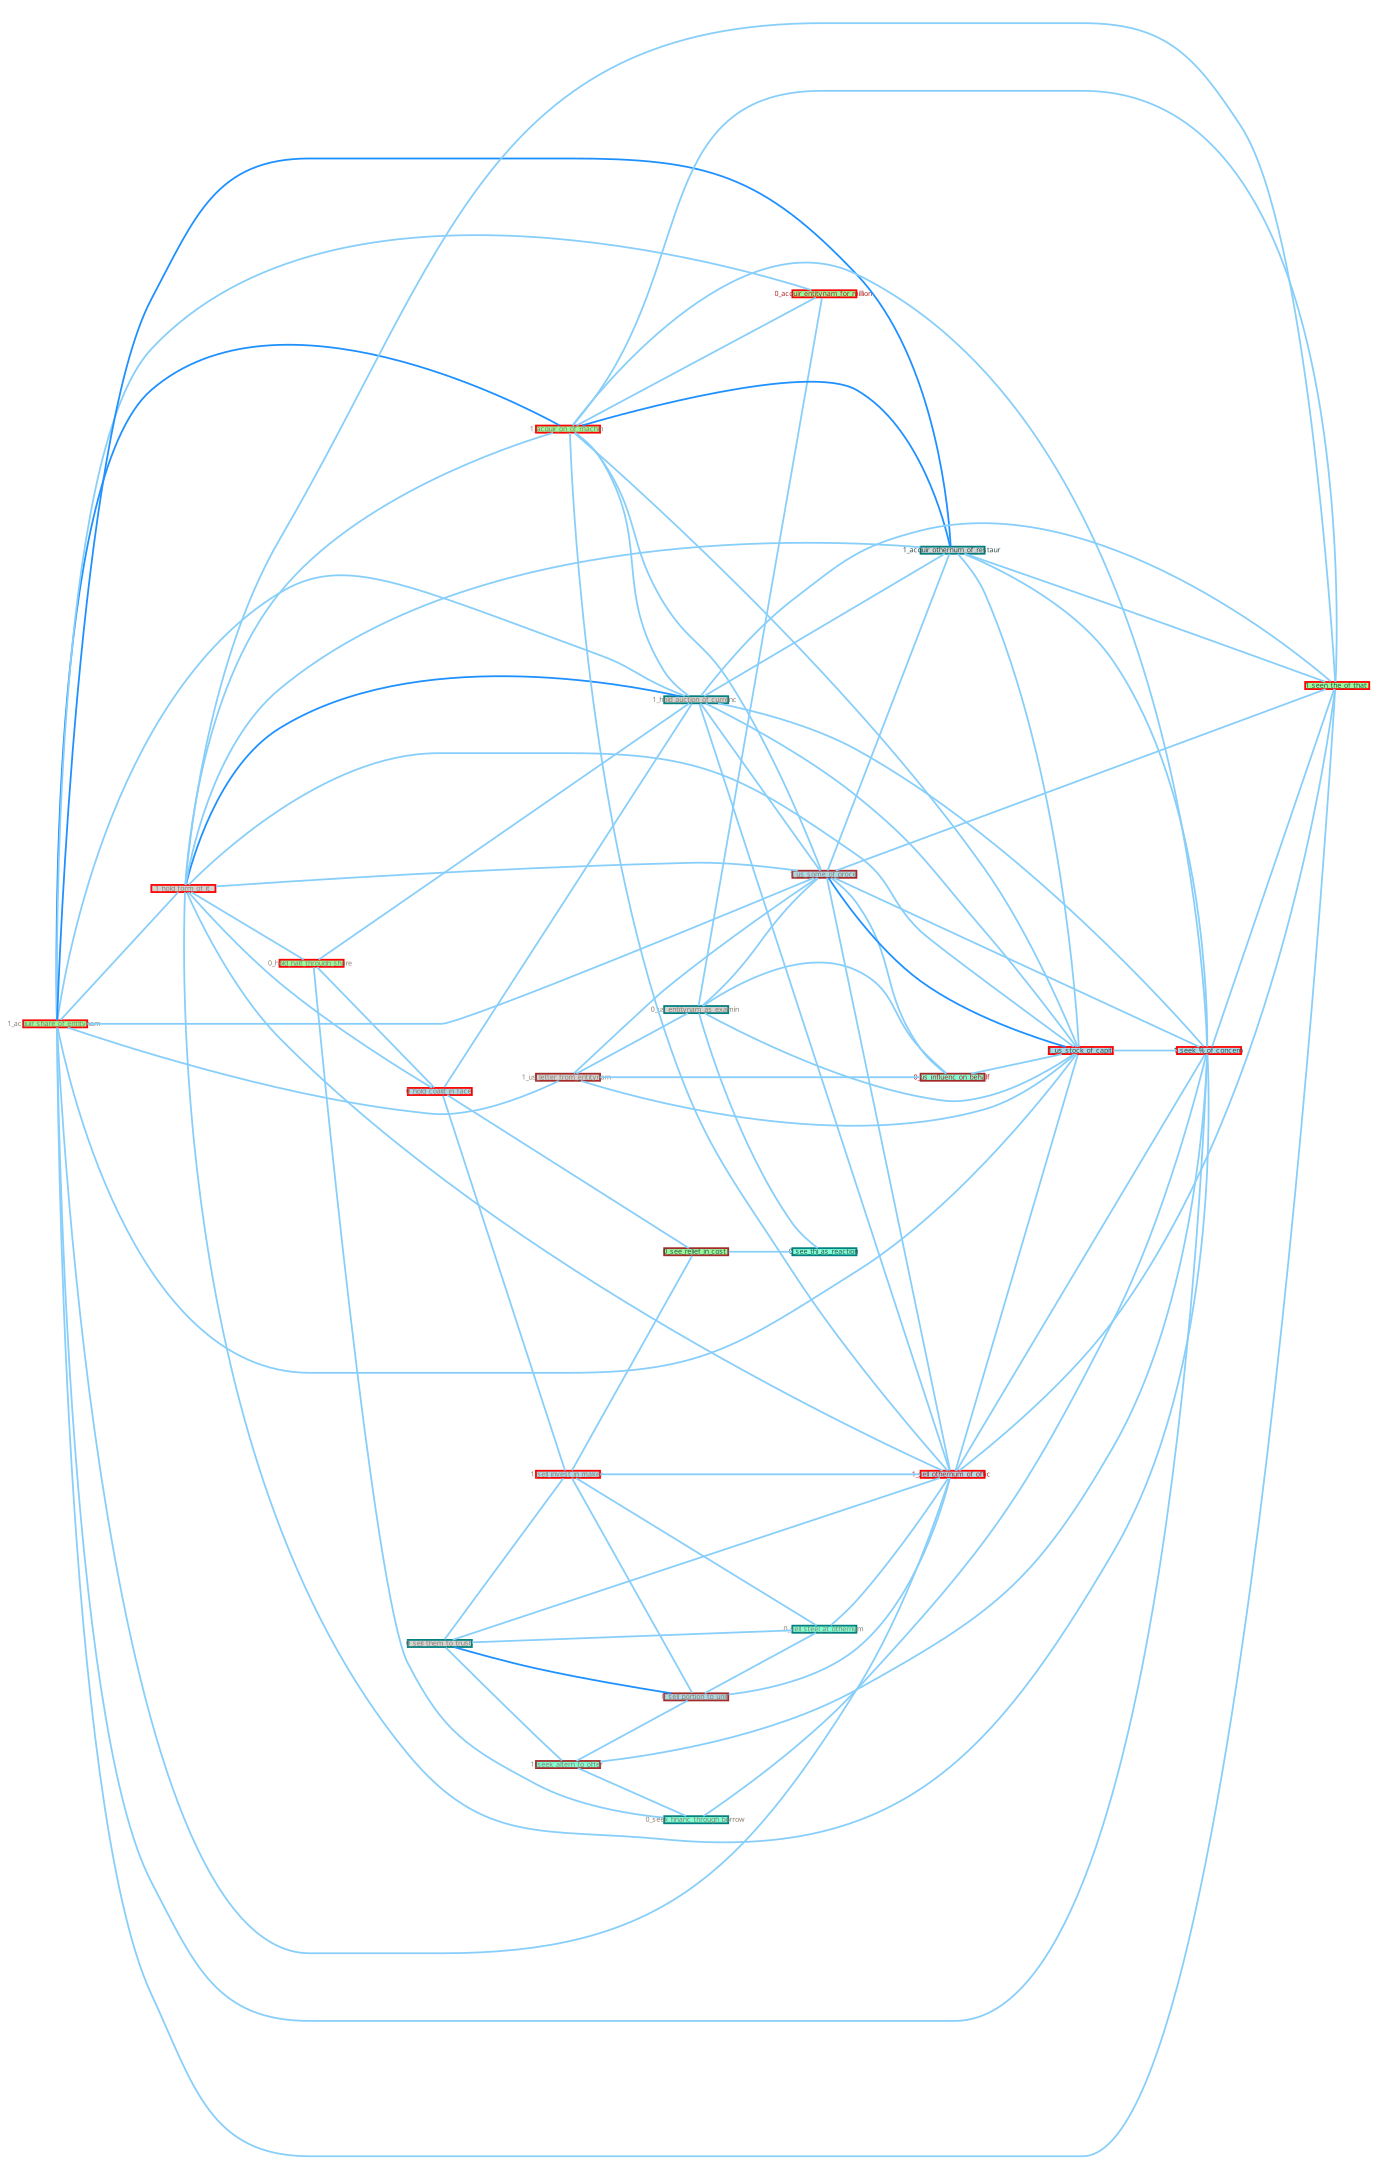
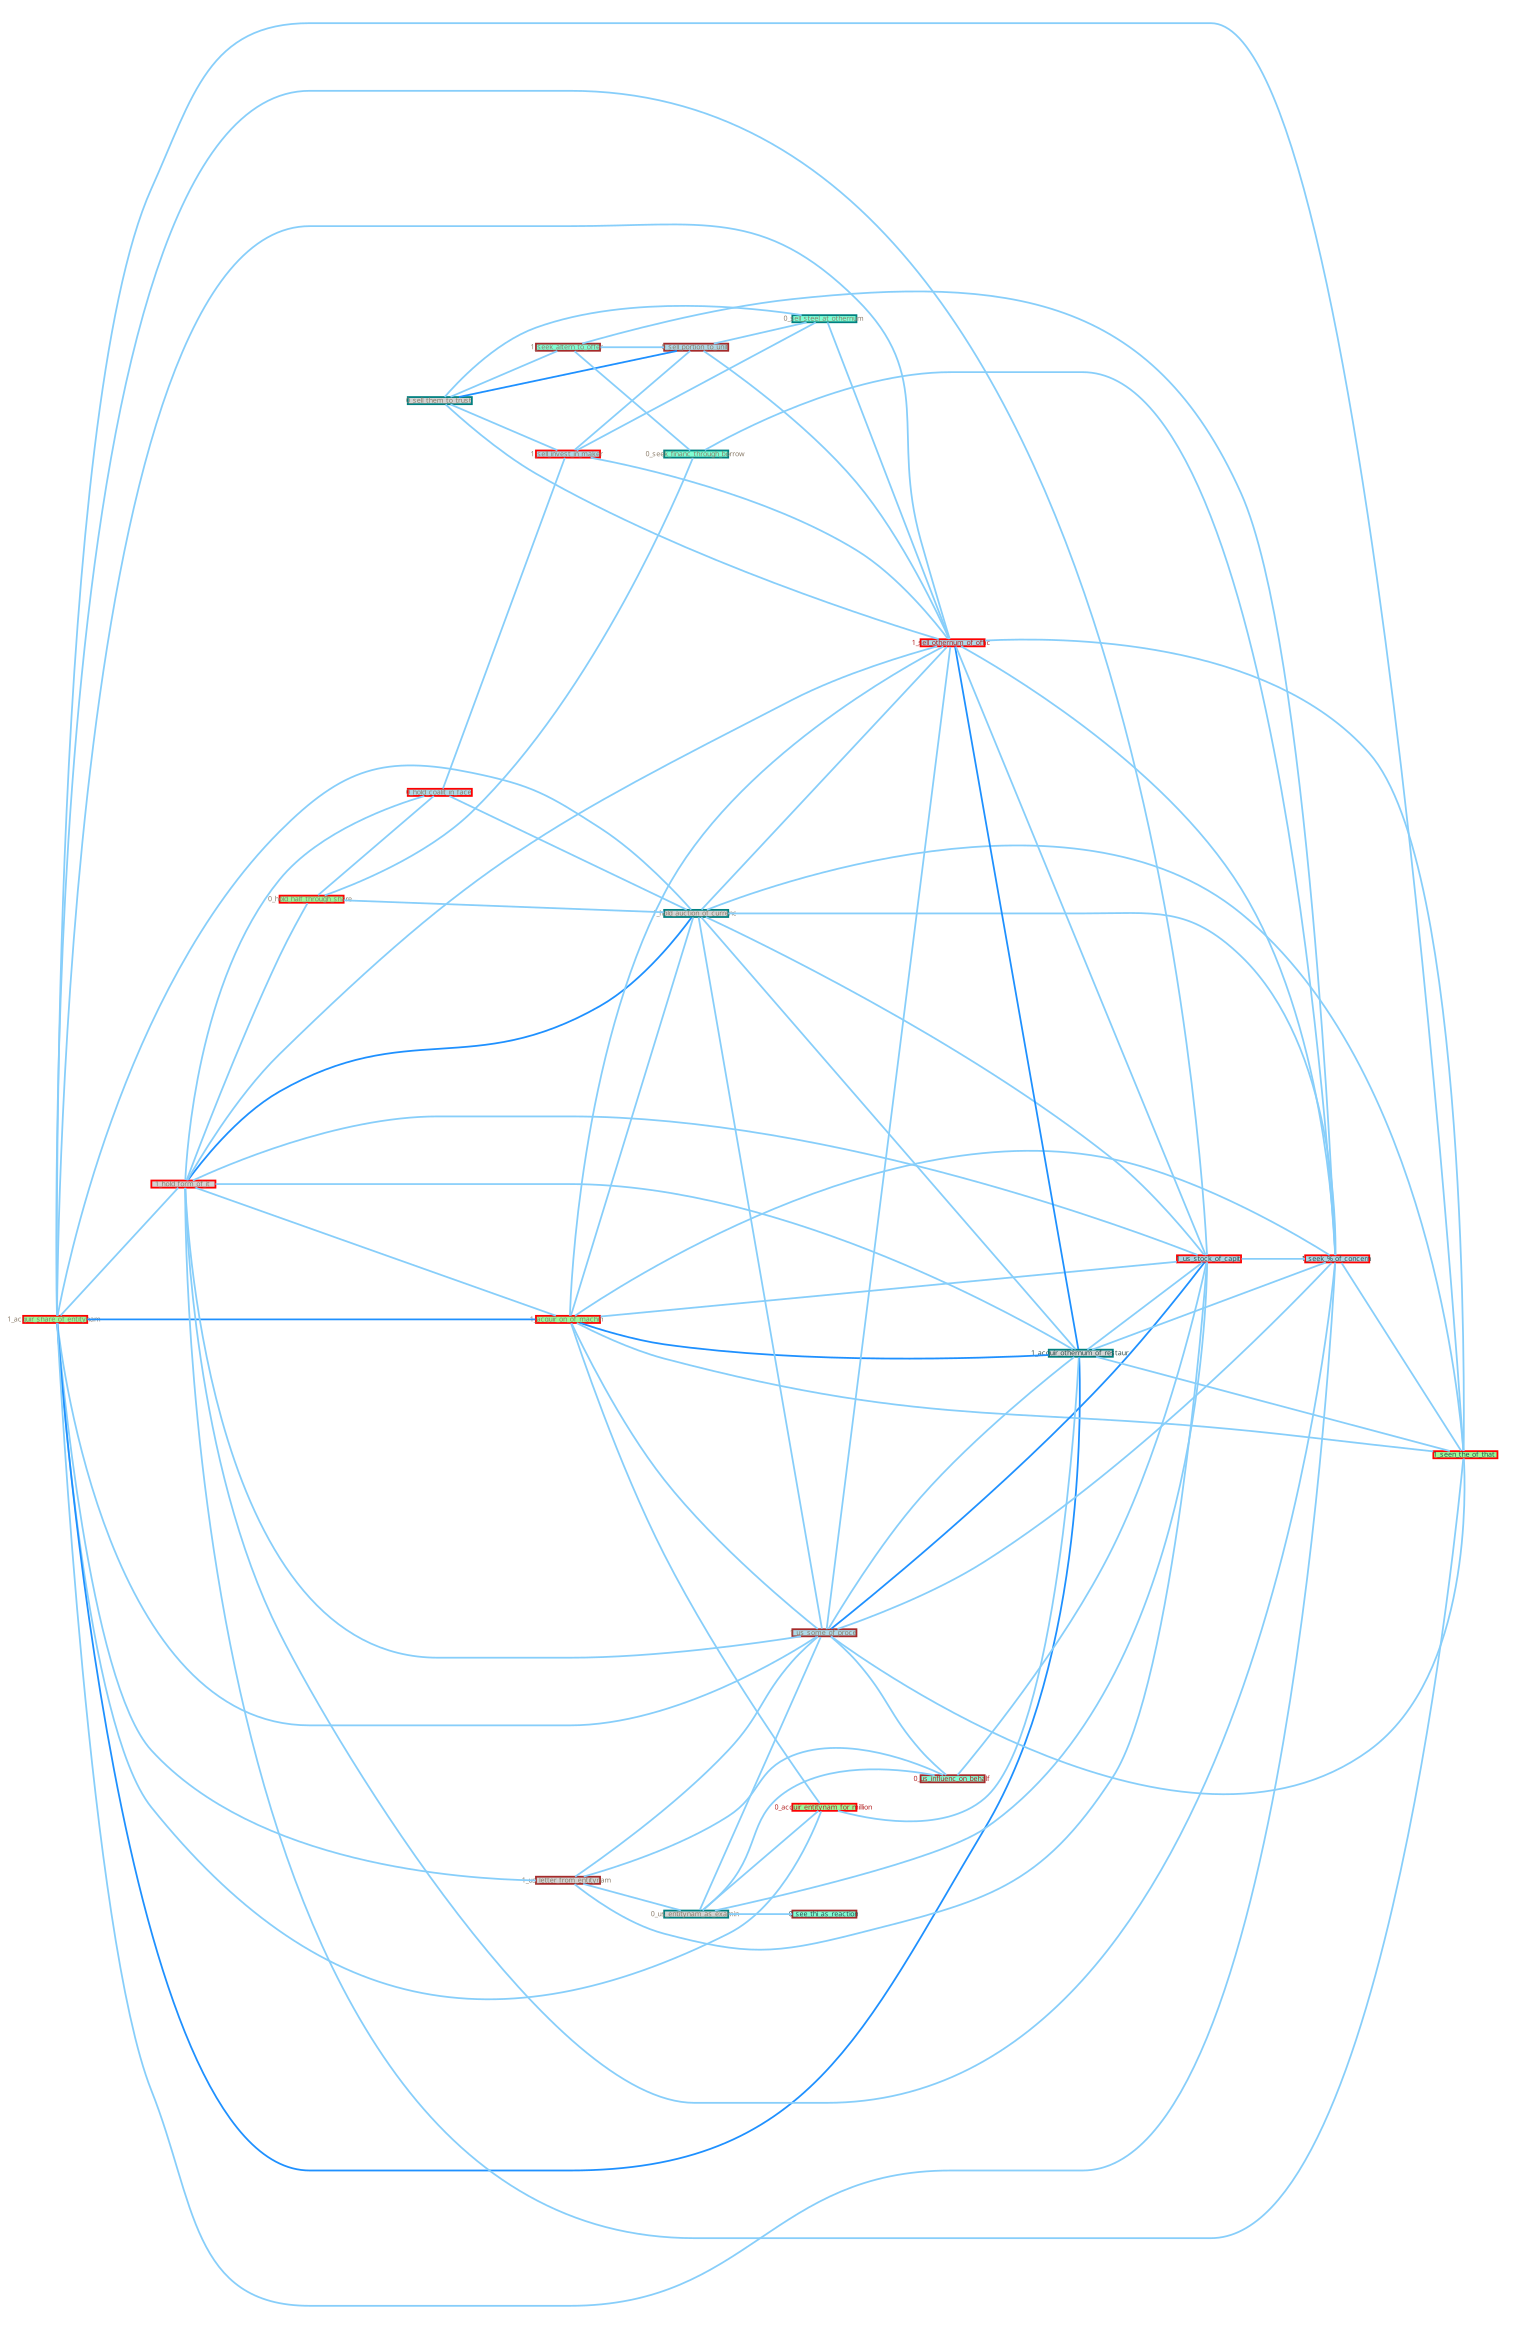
none -> (1017, 998)
(696, 1252) -> none
(824, 1252) -> (824, 1914)
none -> (993, 1786)
